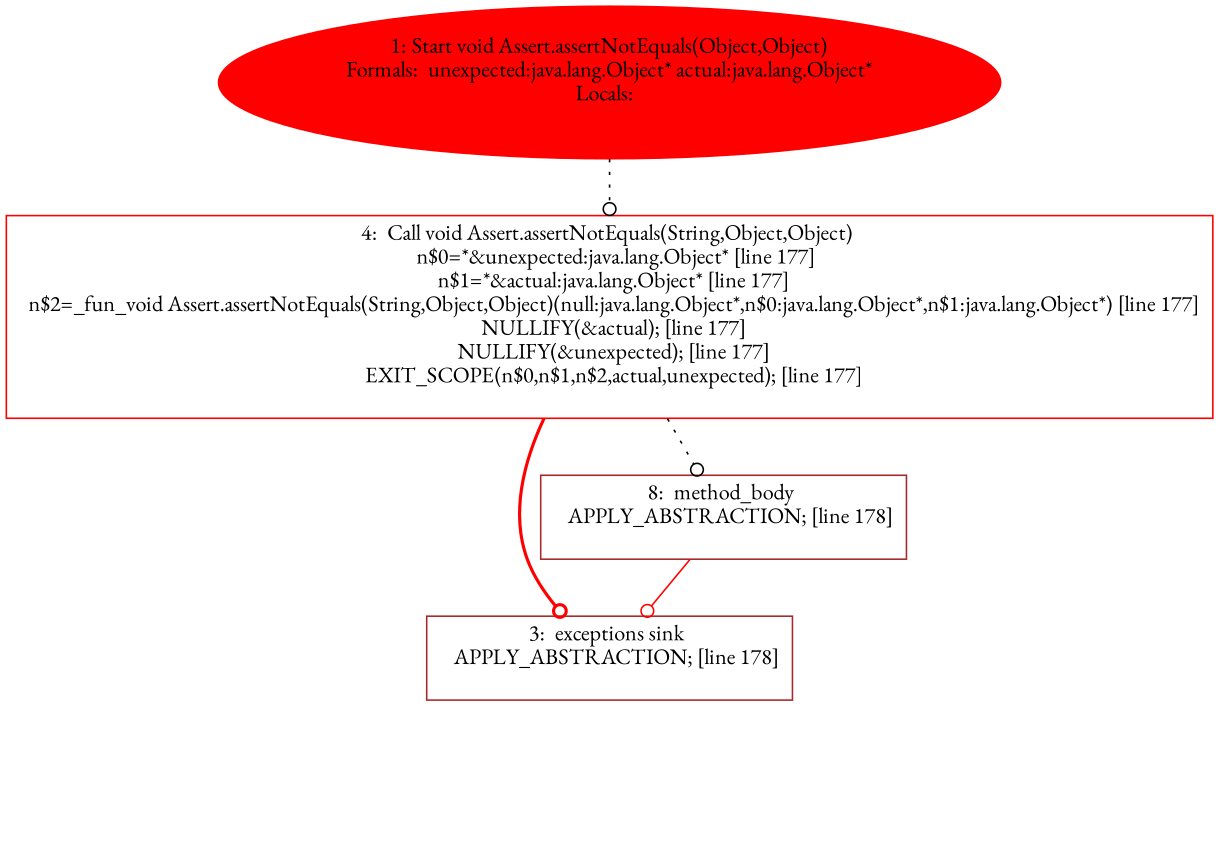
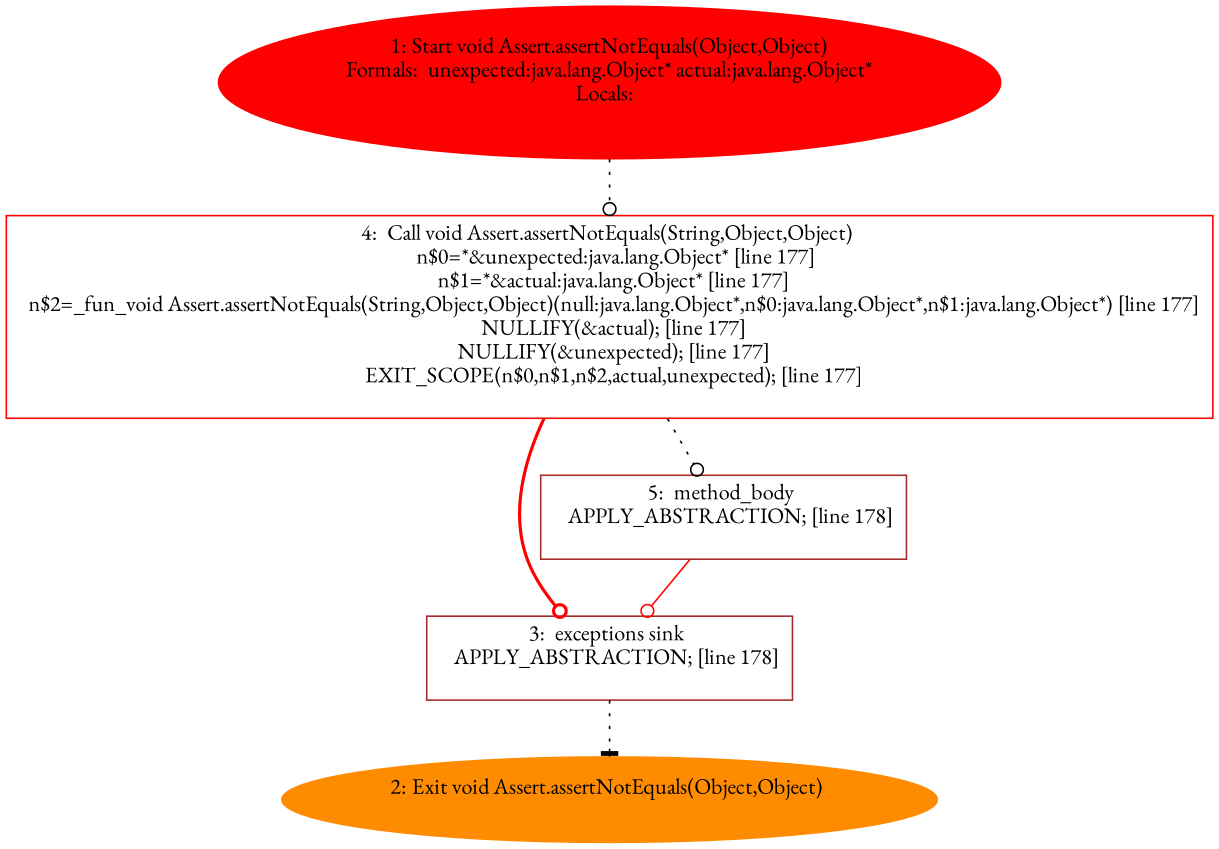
(724, 517) -> (724, 517)
none -> (610, 800)
